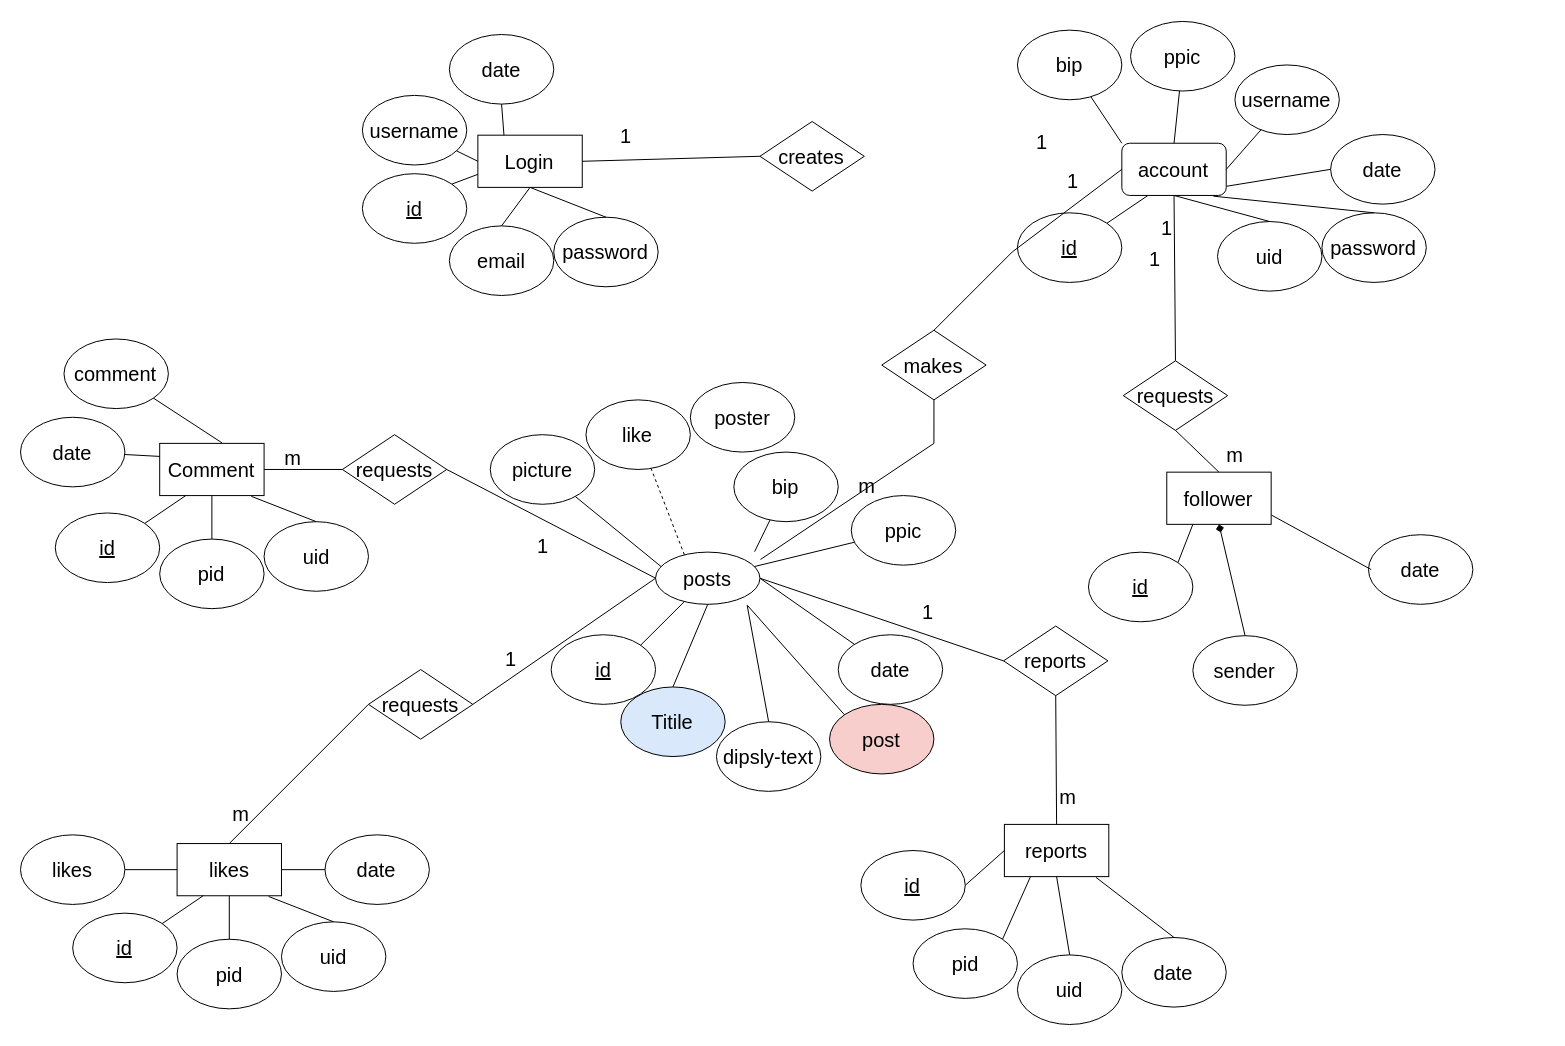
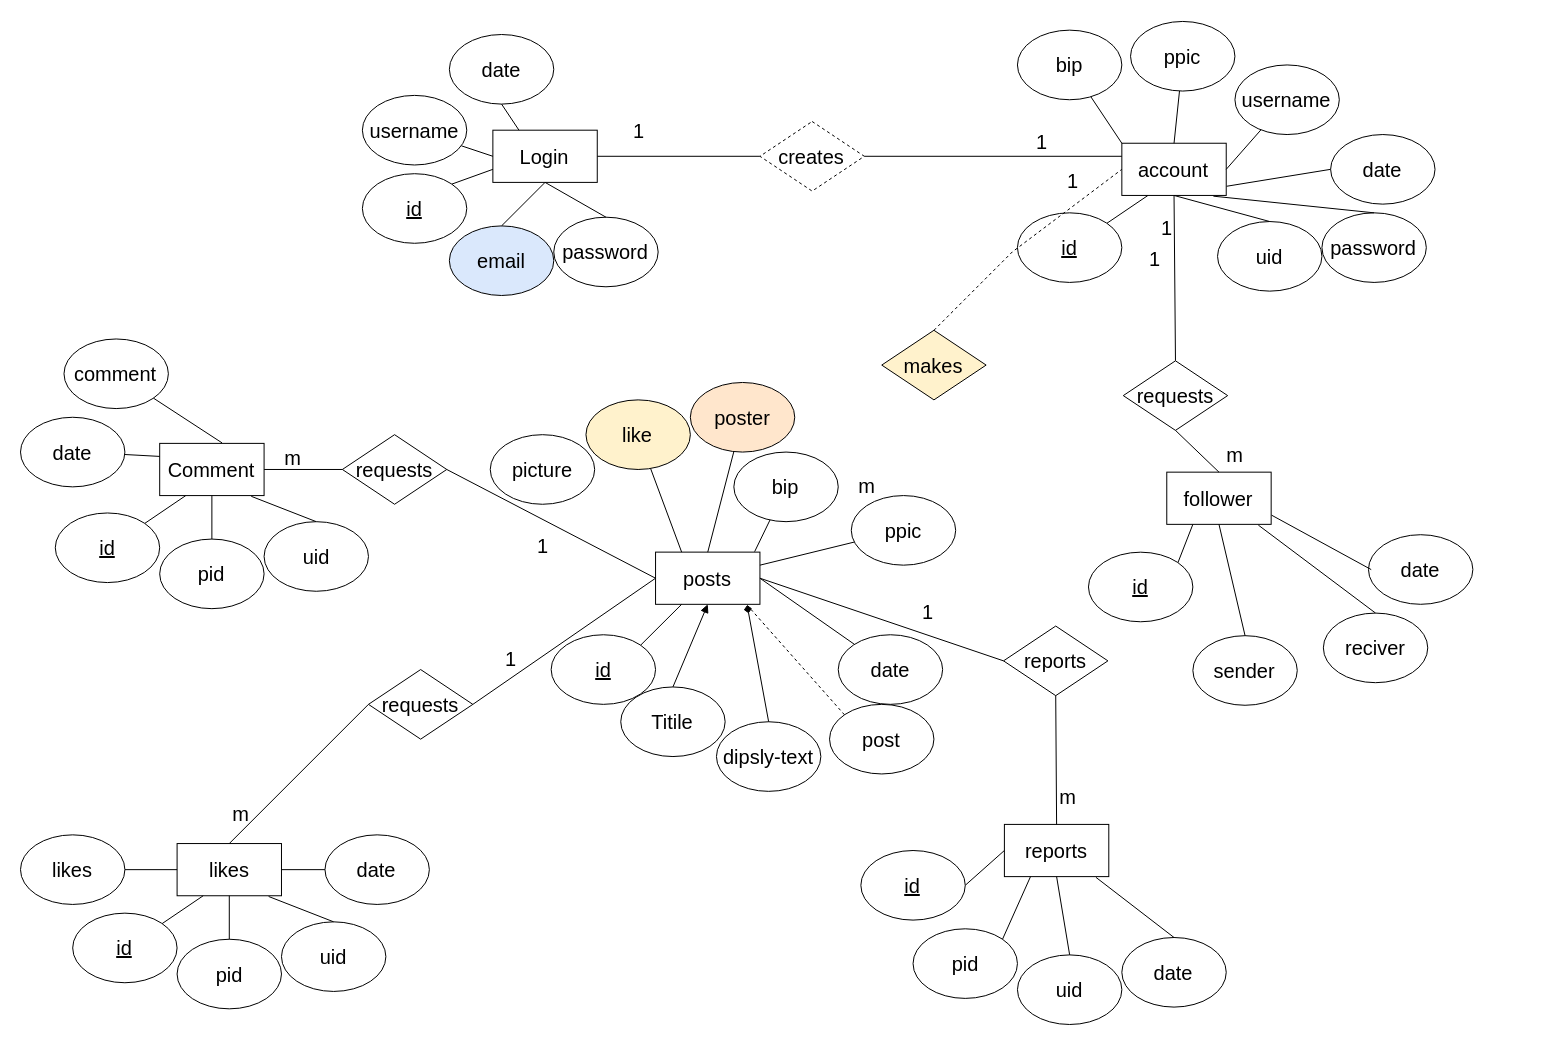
(812, 156) -> (812, 156)
none -> (993, 156)
(530, 161) -> (545, 156)
(1174, 169) -> (1174, 169)
(1023, 244) -> (1023, 244)
(502, 261) -> (502, 261)
(934, 365) -> (934, 365)
(743, 417) -> (743, 417)
(638, 435) -> (638, 435)
(865, 490) -> none
none -> (721, 502)
(668, 512) -> (666, 511)
(618, 532) -> none
(1221, 533) -> (1220, 529)
none -> (1317, 569)
(708, 578) -> (708, 578)
(706, 609) -> (704, 613)
(748, 611) -> (749, 614)
none -> (1376, 648)
(796, 661) -> (796, 661)
(673, 722) -> (673, 722)
(882, 739) -> (882, 739)
